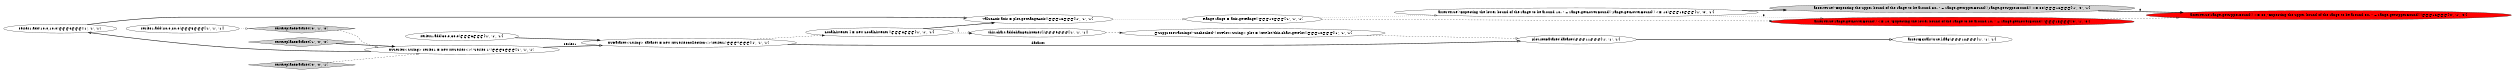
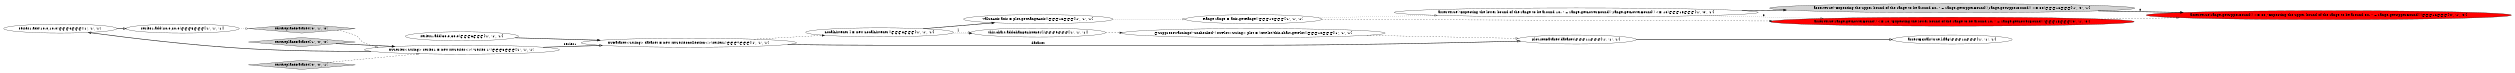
(525, 17) -> (120, 29)
